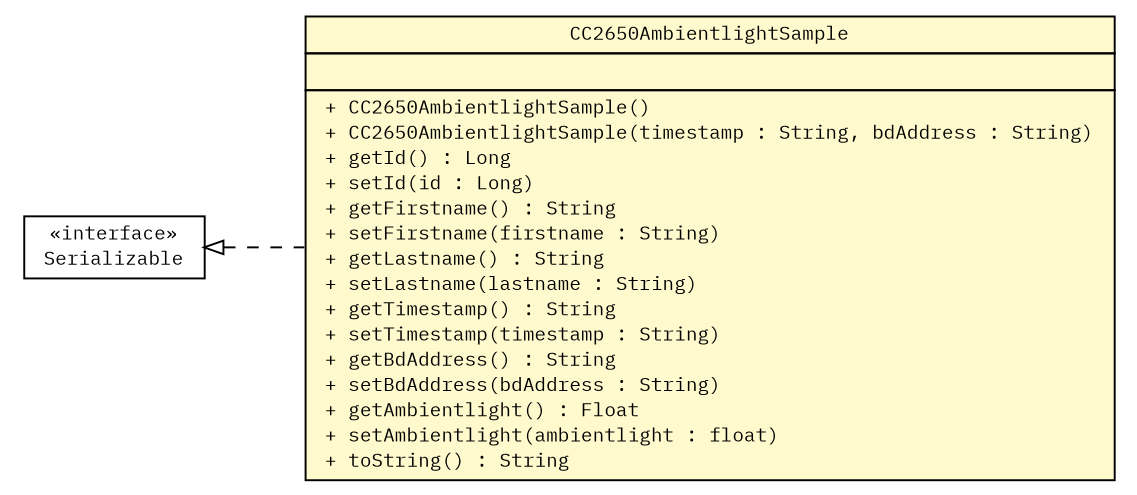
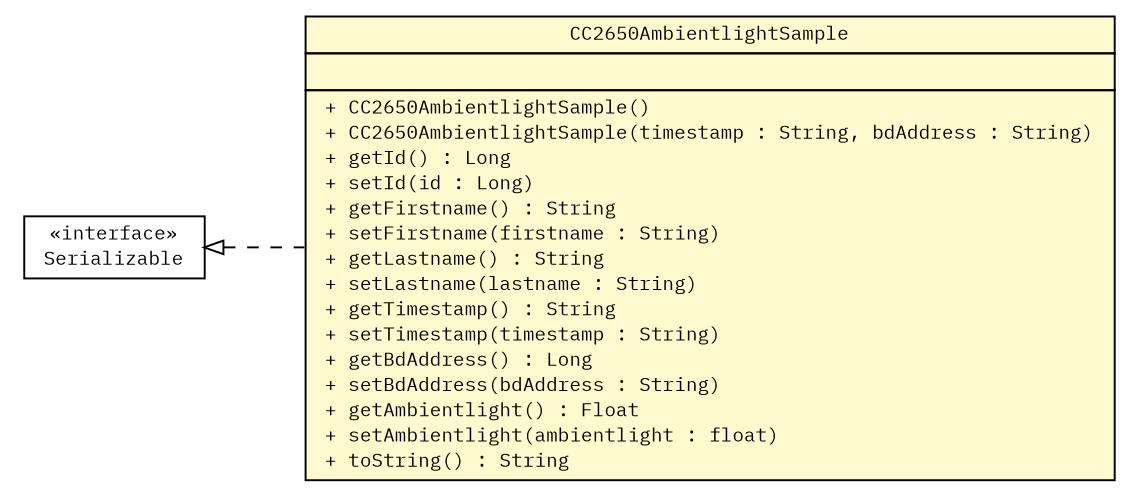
(471, 360) -> (460, 360)
